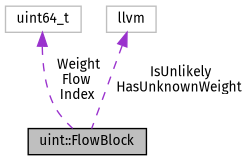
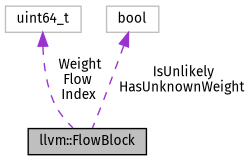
(131, 19) -> (133, 19)
(87, 142) -> (87, 142)
